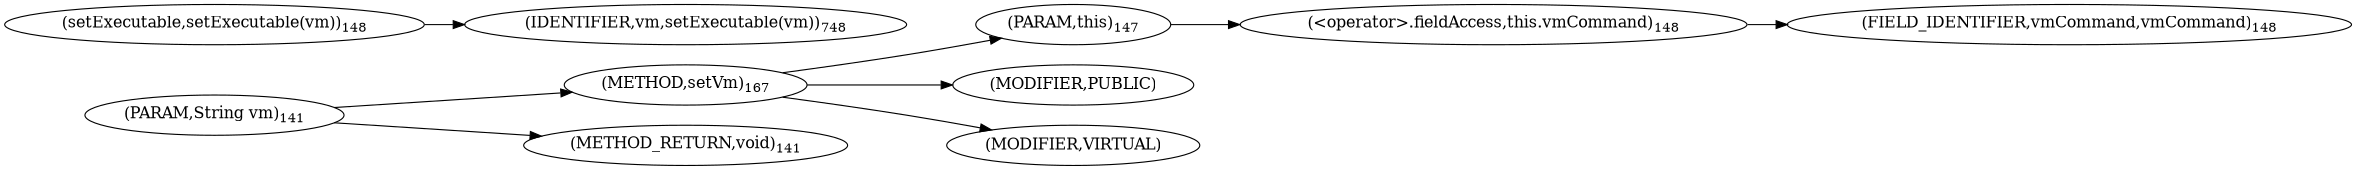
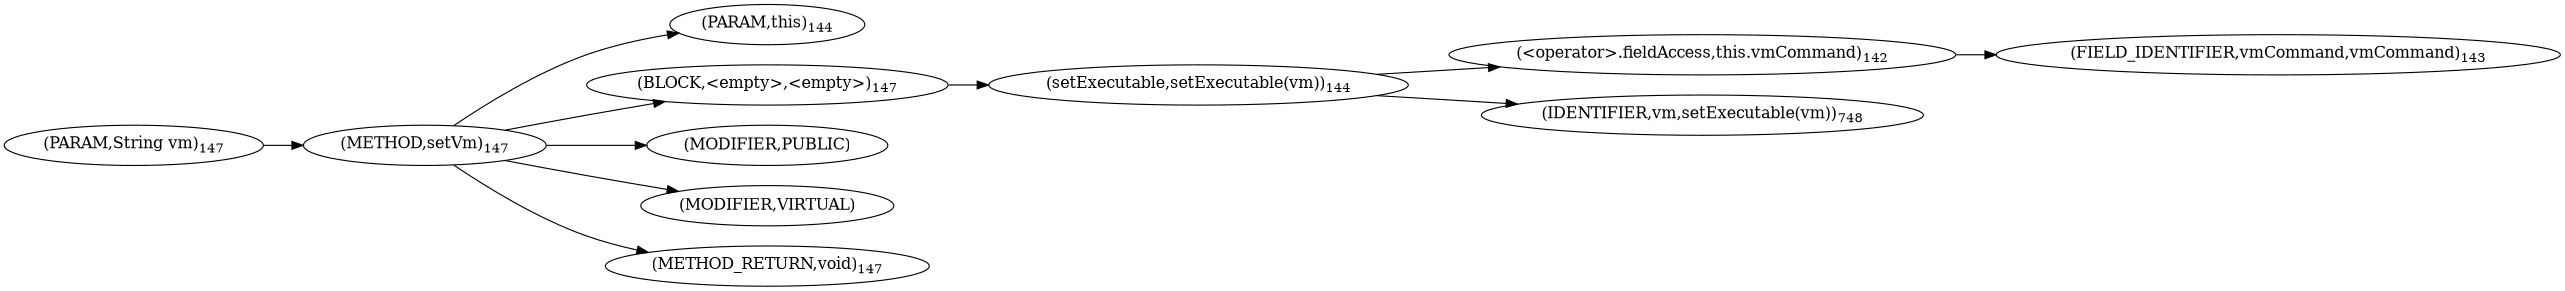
(354, 23) -> (1338, 83)
(1126, 23) -> (820, 23)
(1667, 23) -> (1876, 53)
(2264, 23) -> (2473, 53)
(1200, 25) -> (1433, 71)
(757, 83) -> (496, 144)
none -> (767, 85)
(292, 113) -> (212, 144)
(432, 129) -> (541, 216)
(789, 144) -> (870, 264)
